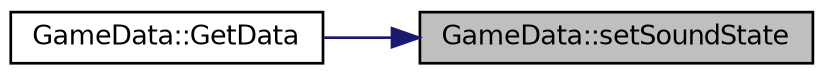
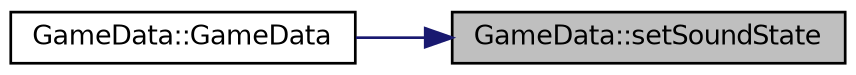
(167, 38) -> (183, 38)
